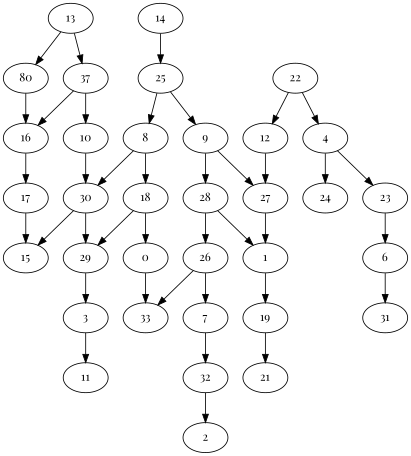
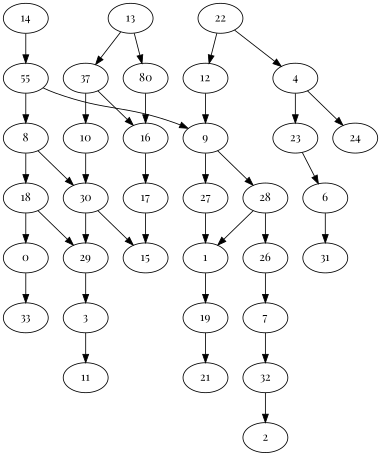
(161, 78) -> (26, 78)
(265, 164) -> (205, 104)
(179, 285) -> none
